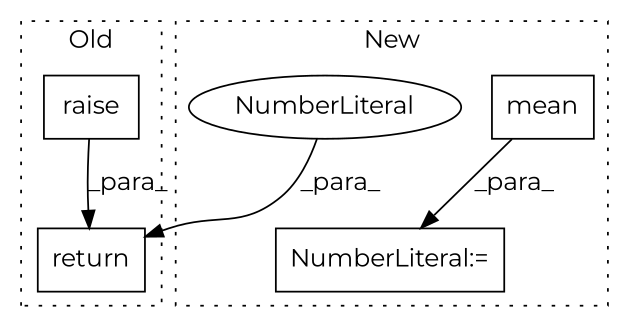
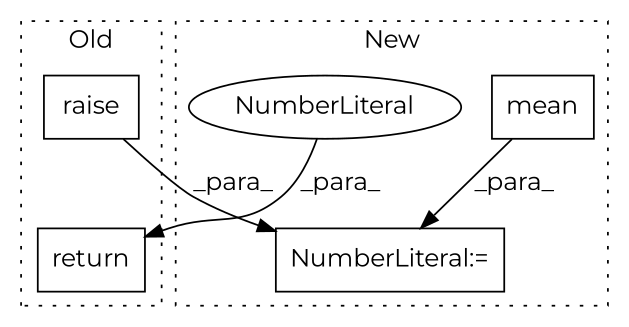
(88, 175) -> (188, 194)
